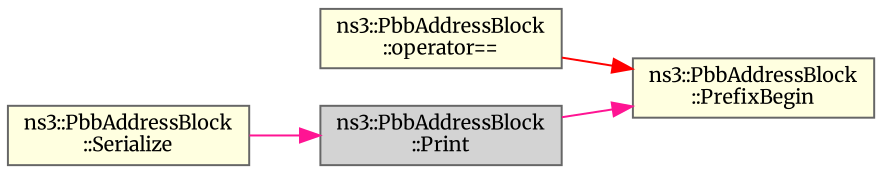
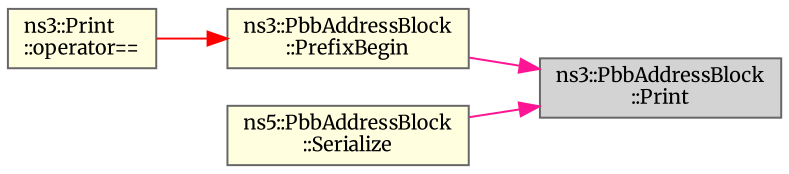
(441, 39) -> (82, 39)
(587, 113) -> (494, 62)
(129, 135) -> (348, 135)
